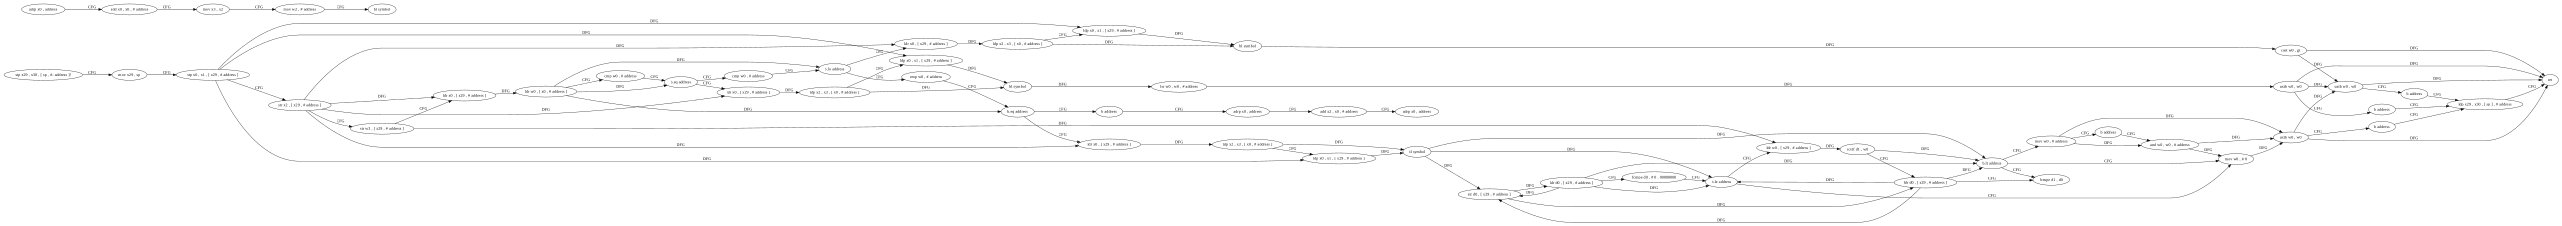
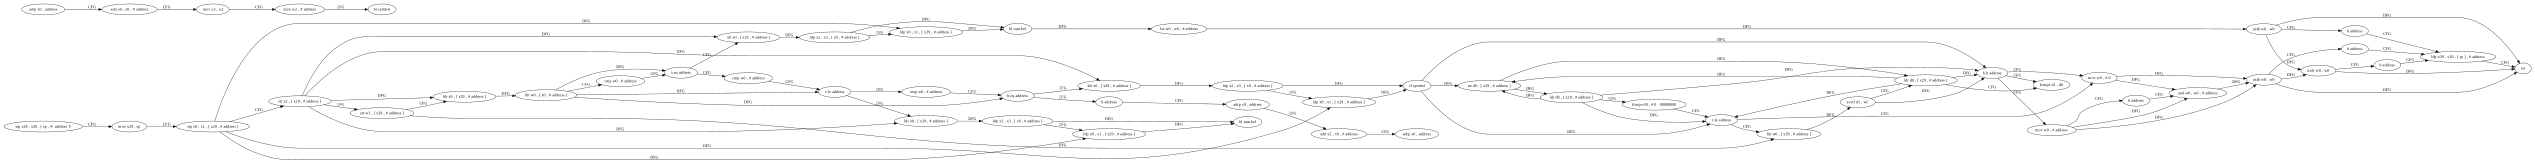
(2291, 50) -> none
(2204, 152) -> (2144, 85)
